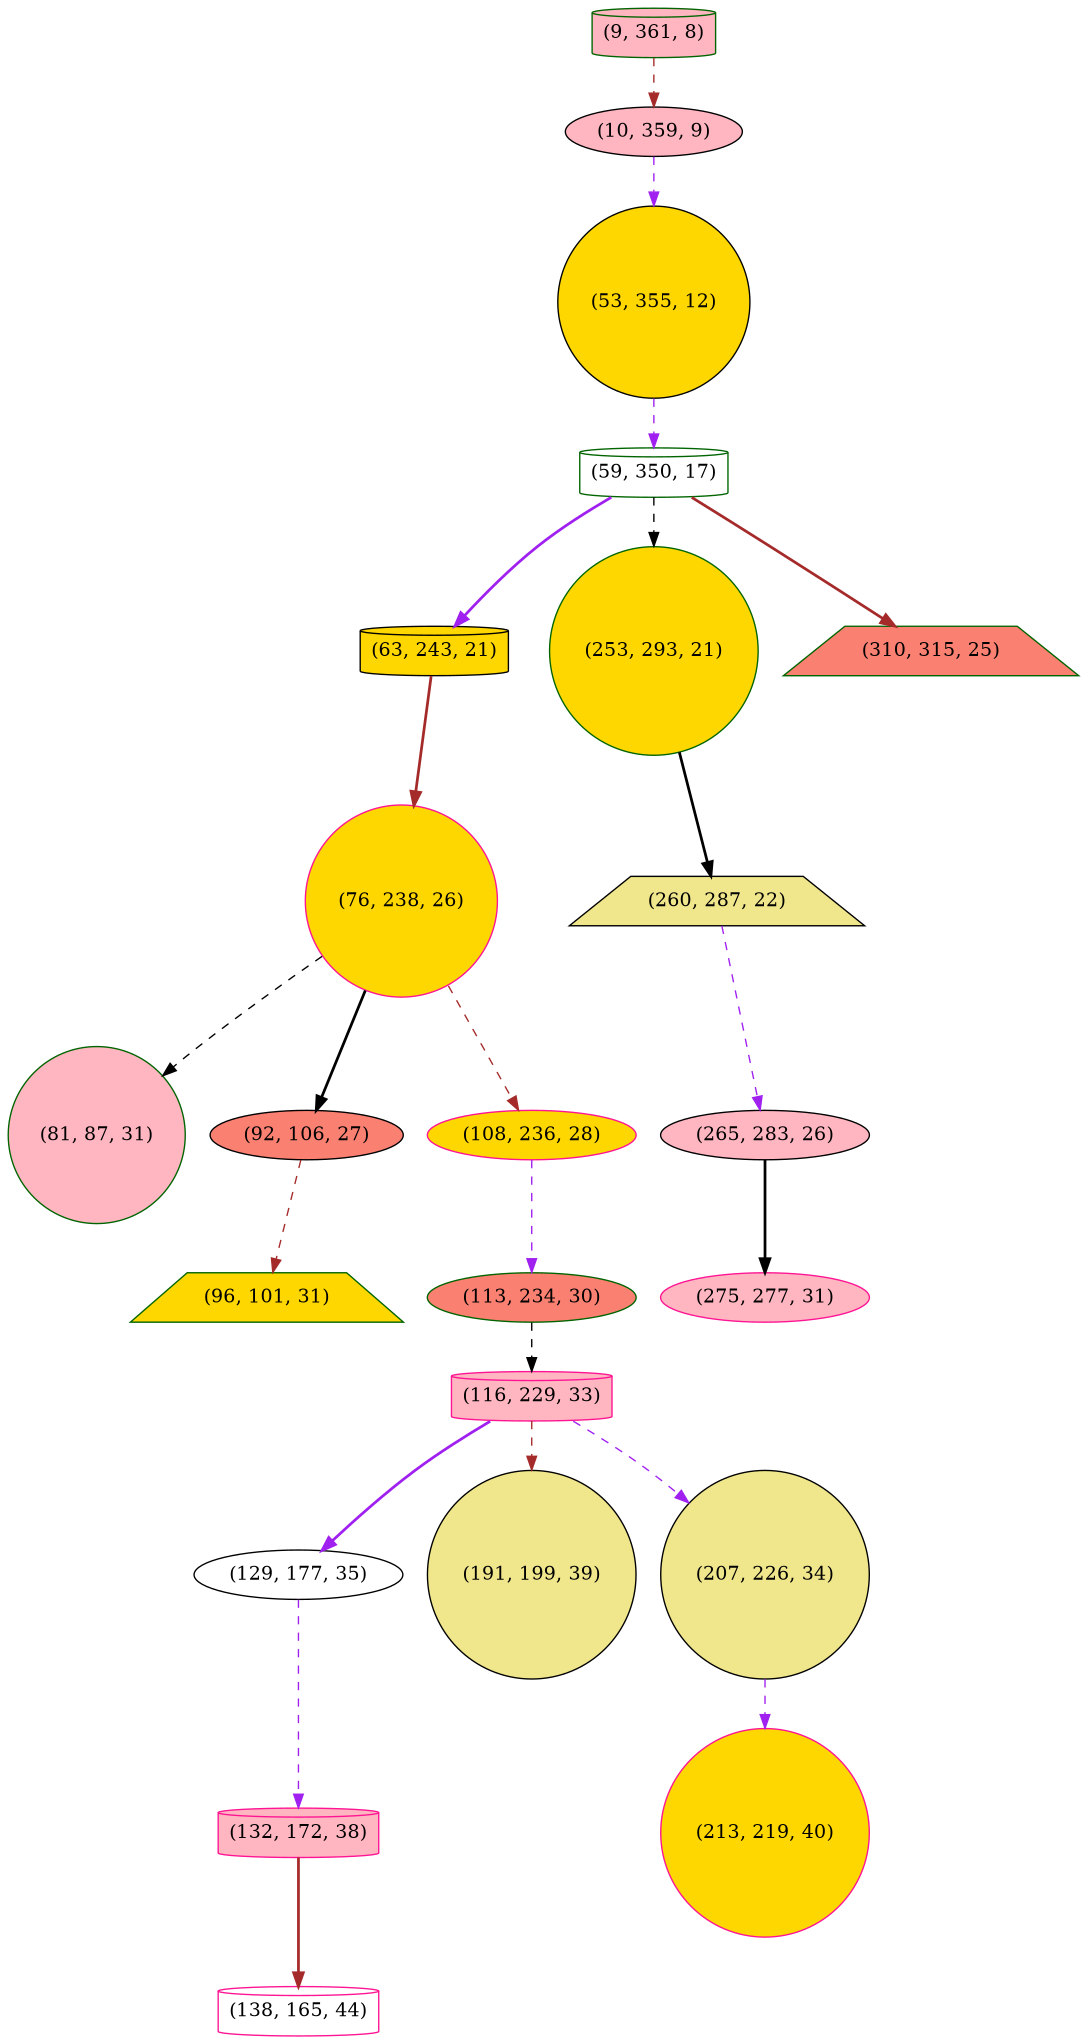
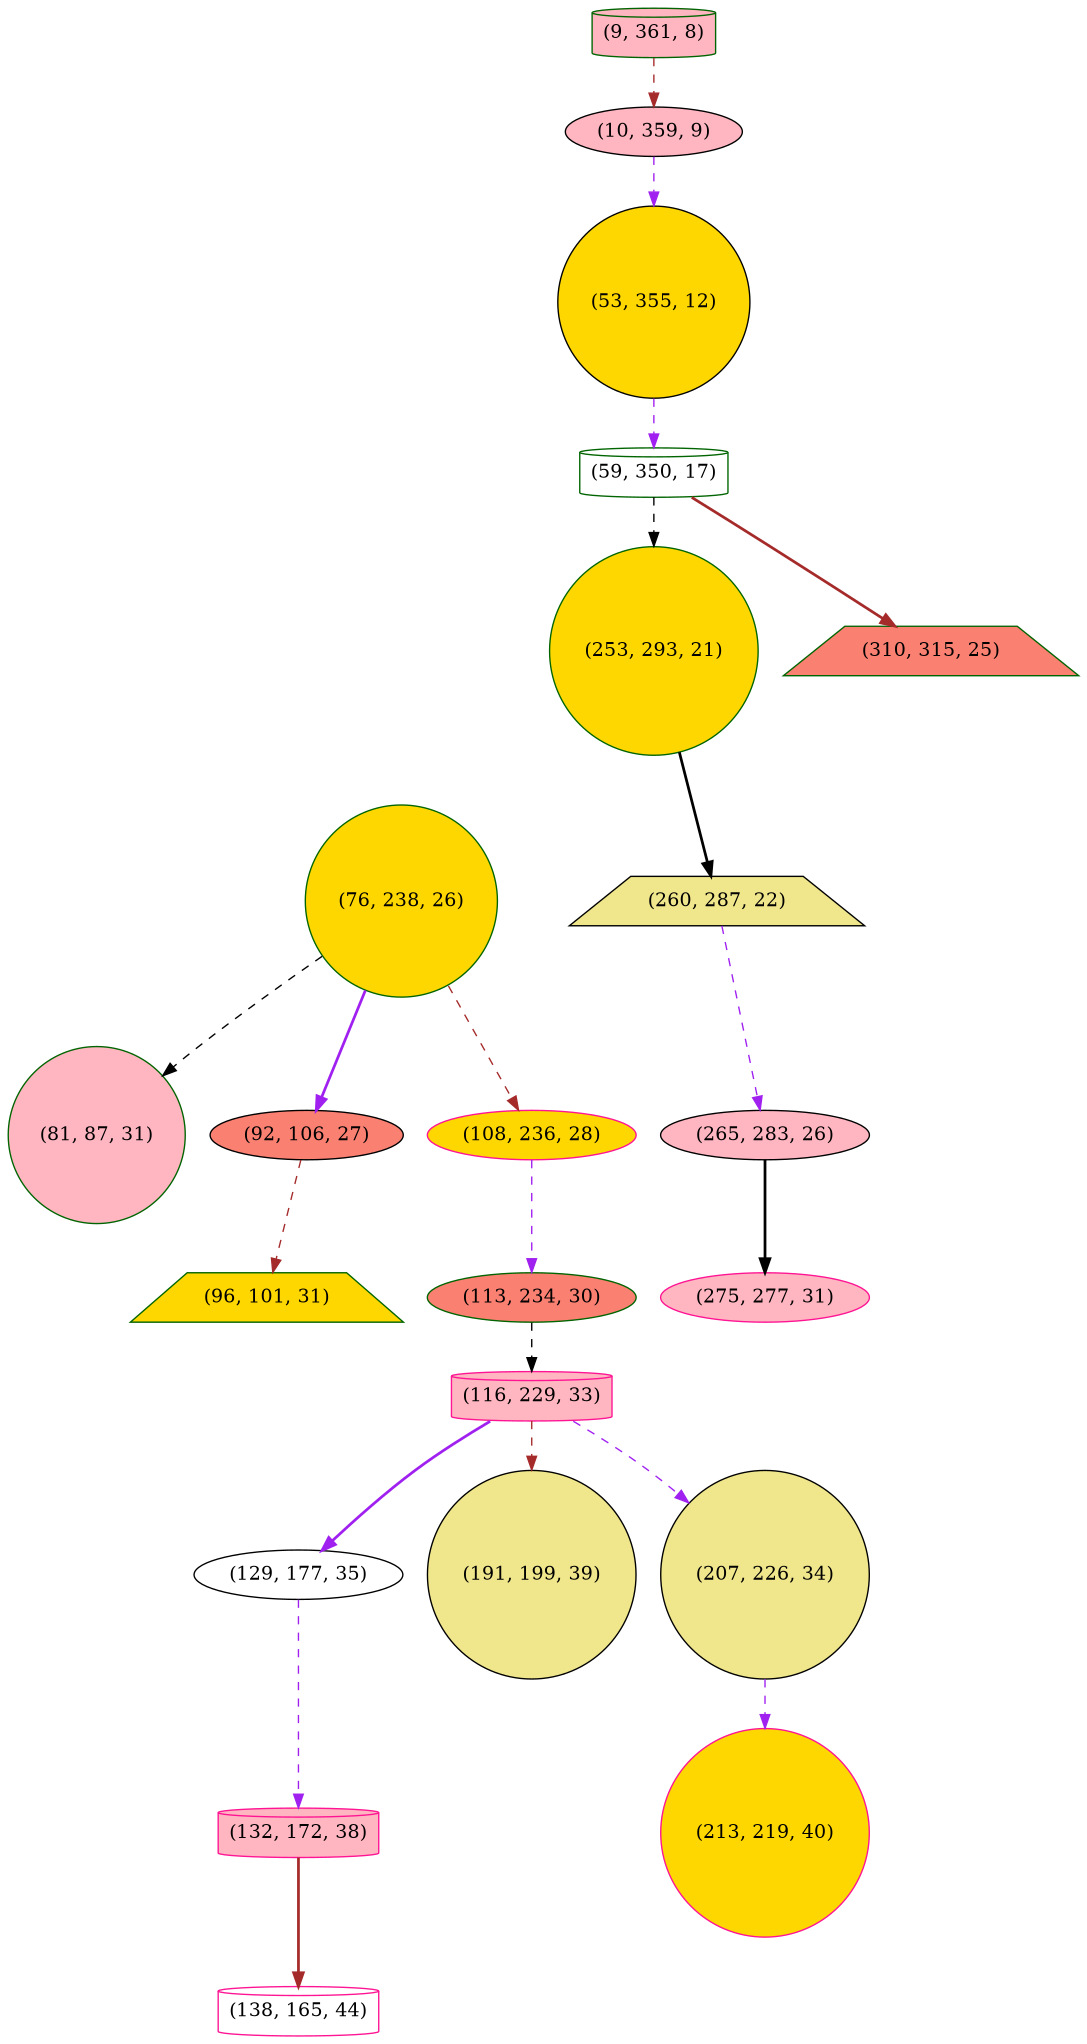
(434, 651) -> none
(401, 901) -> (401, 901)
(343, 1044) -> (343, 1044)
